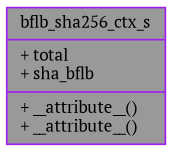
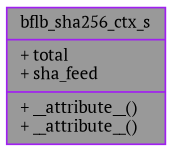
(57, 74) -> (59, 74)
